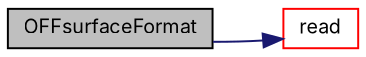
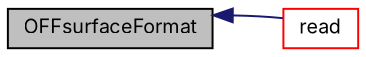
(238, 42) -> (258, 16)
